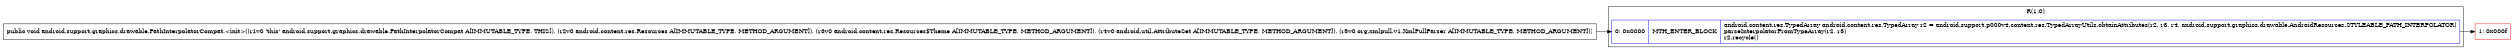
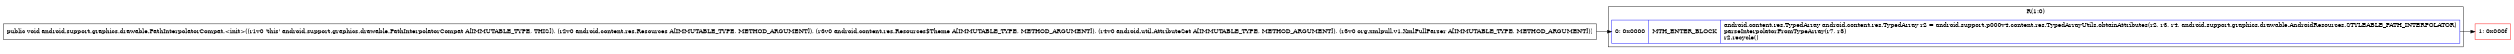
(1785, 31) -> (1785, 31)
